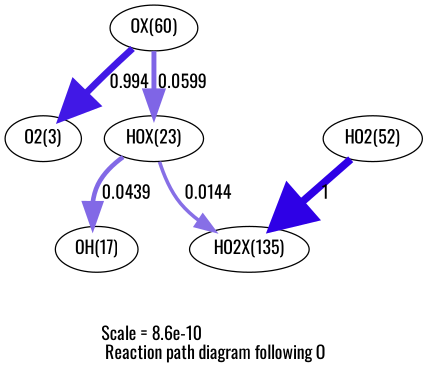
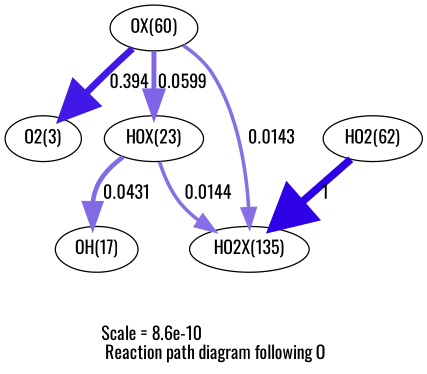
(127, 83) -> (127, 83)
none -> (233, 119)
(373, 139) -> (373, 139)
(125, 194) -> (125, 194)
